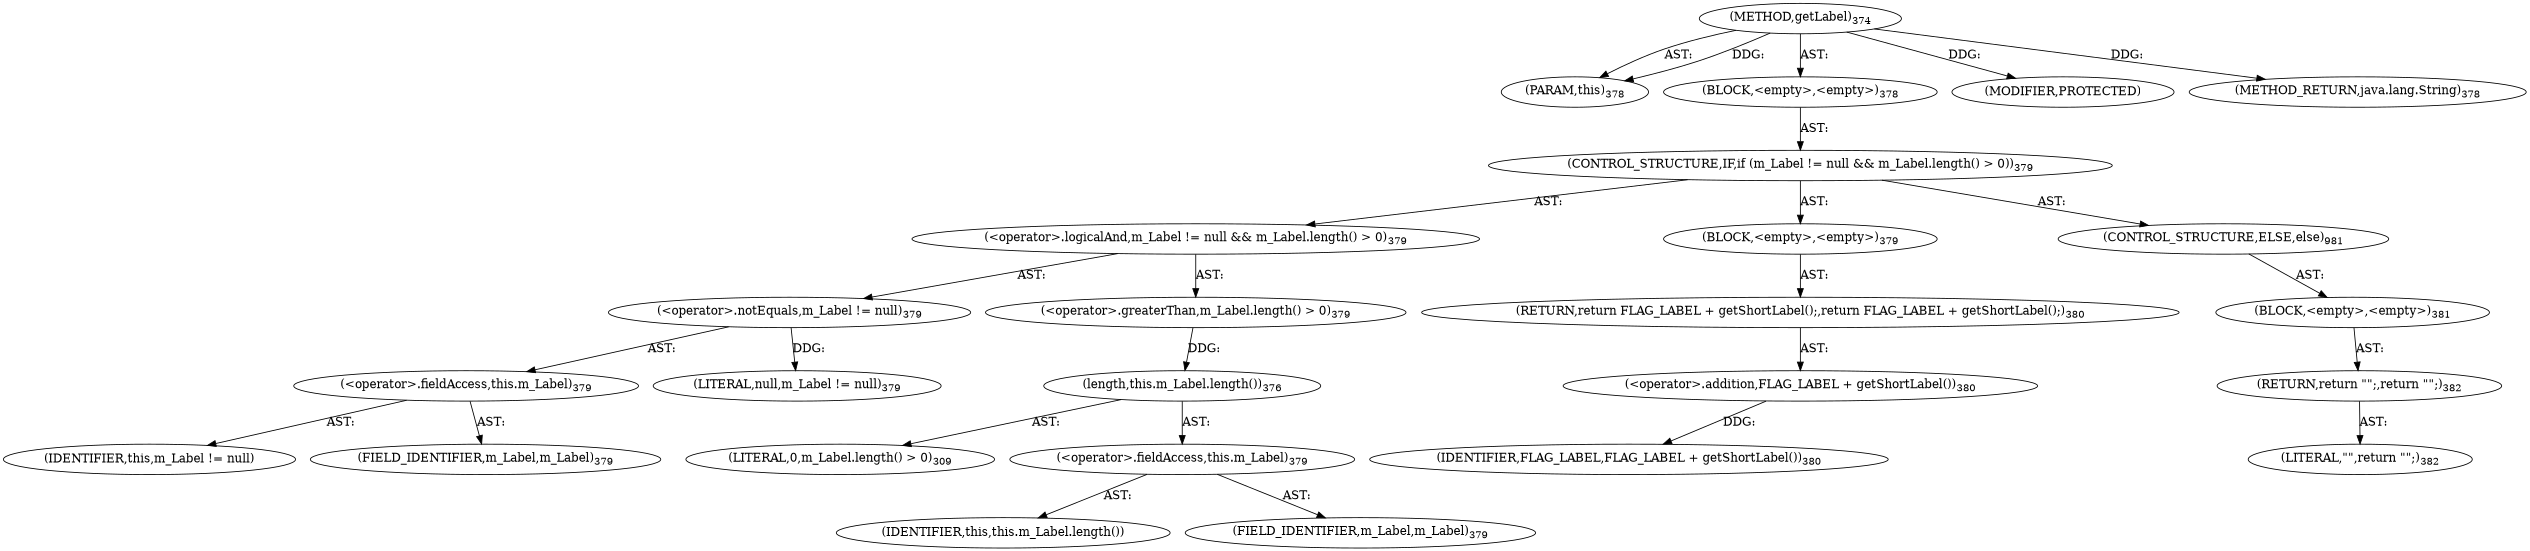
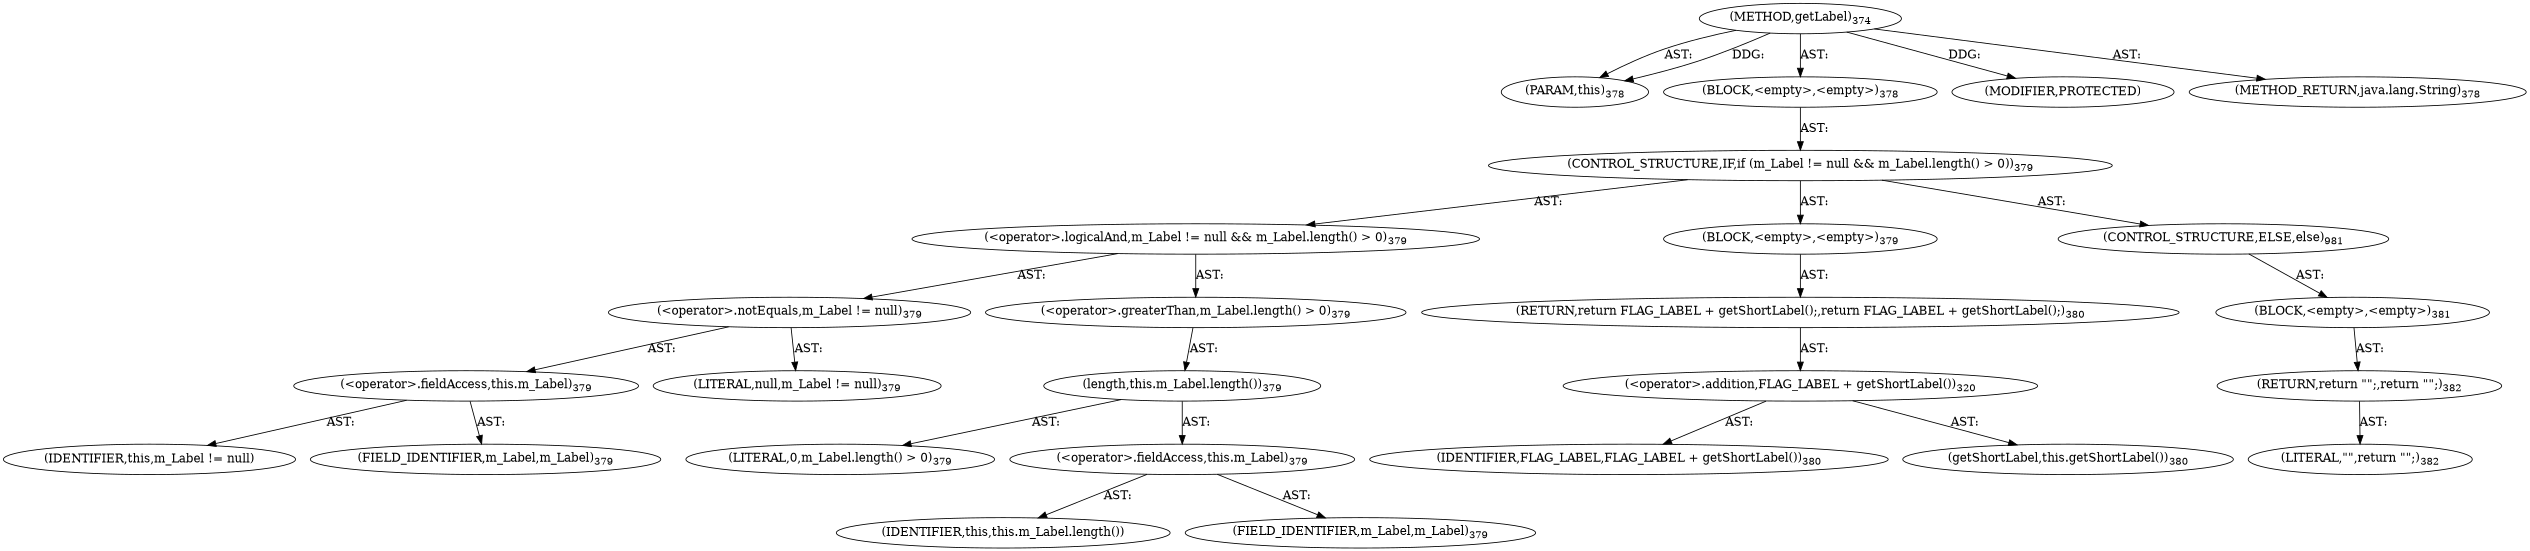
(2129, 55) -> (2129, 55)
(811, 349) -> (811, 349)
(1206, 349) -> (1206, 349)
(1272, 385) -> (1272, 385)
(1966, 385) -> (1966, 385)
(1741, 423) -> (1741, 423)
(942, 458) -> (942, 458)
none -> (2068, 459)
